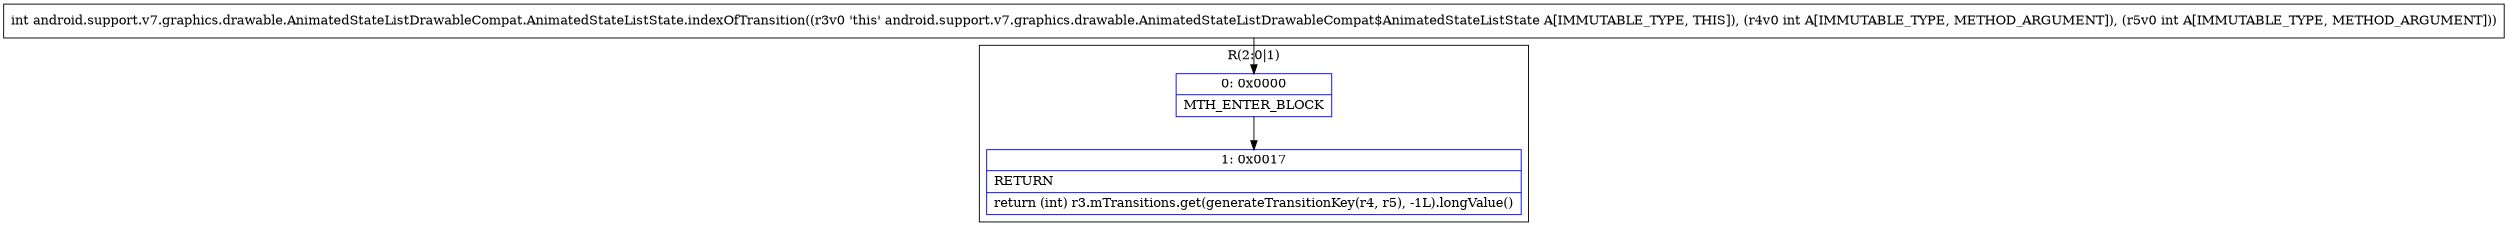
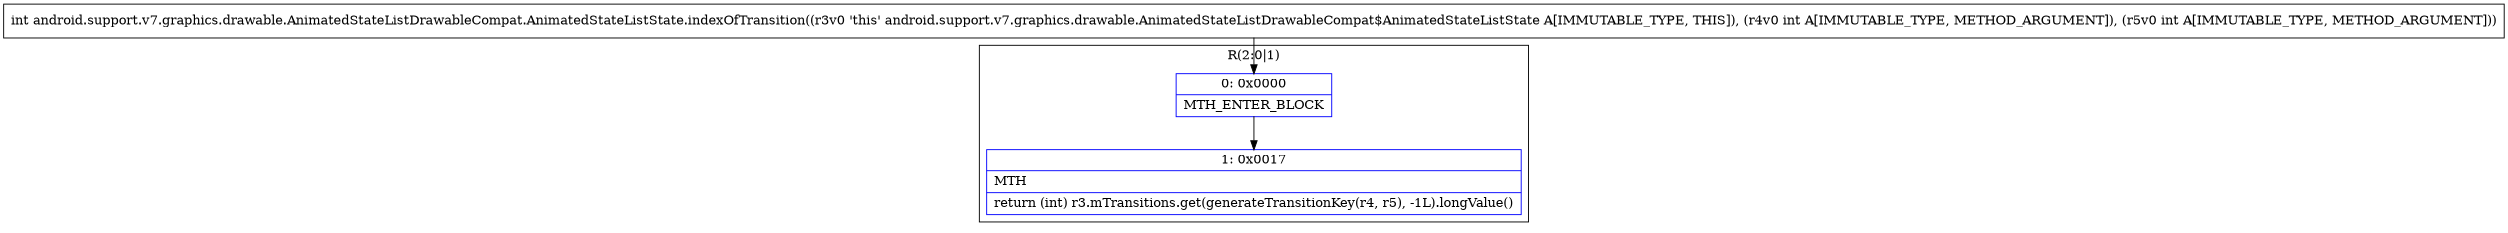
(1024, 181) -> (1010, 181)
